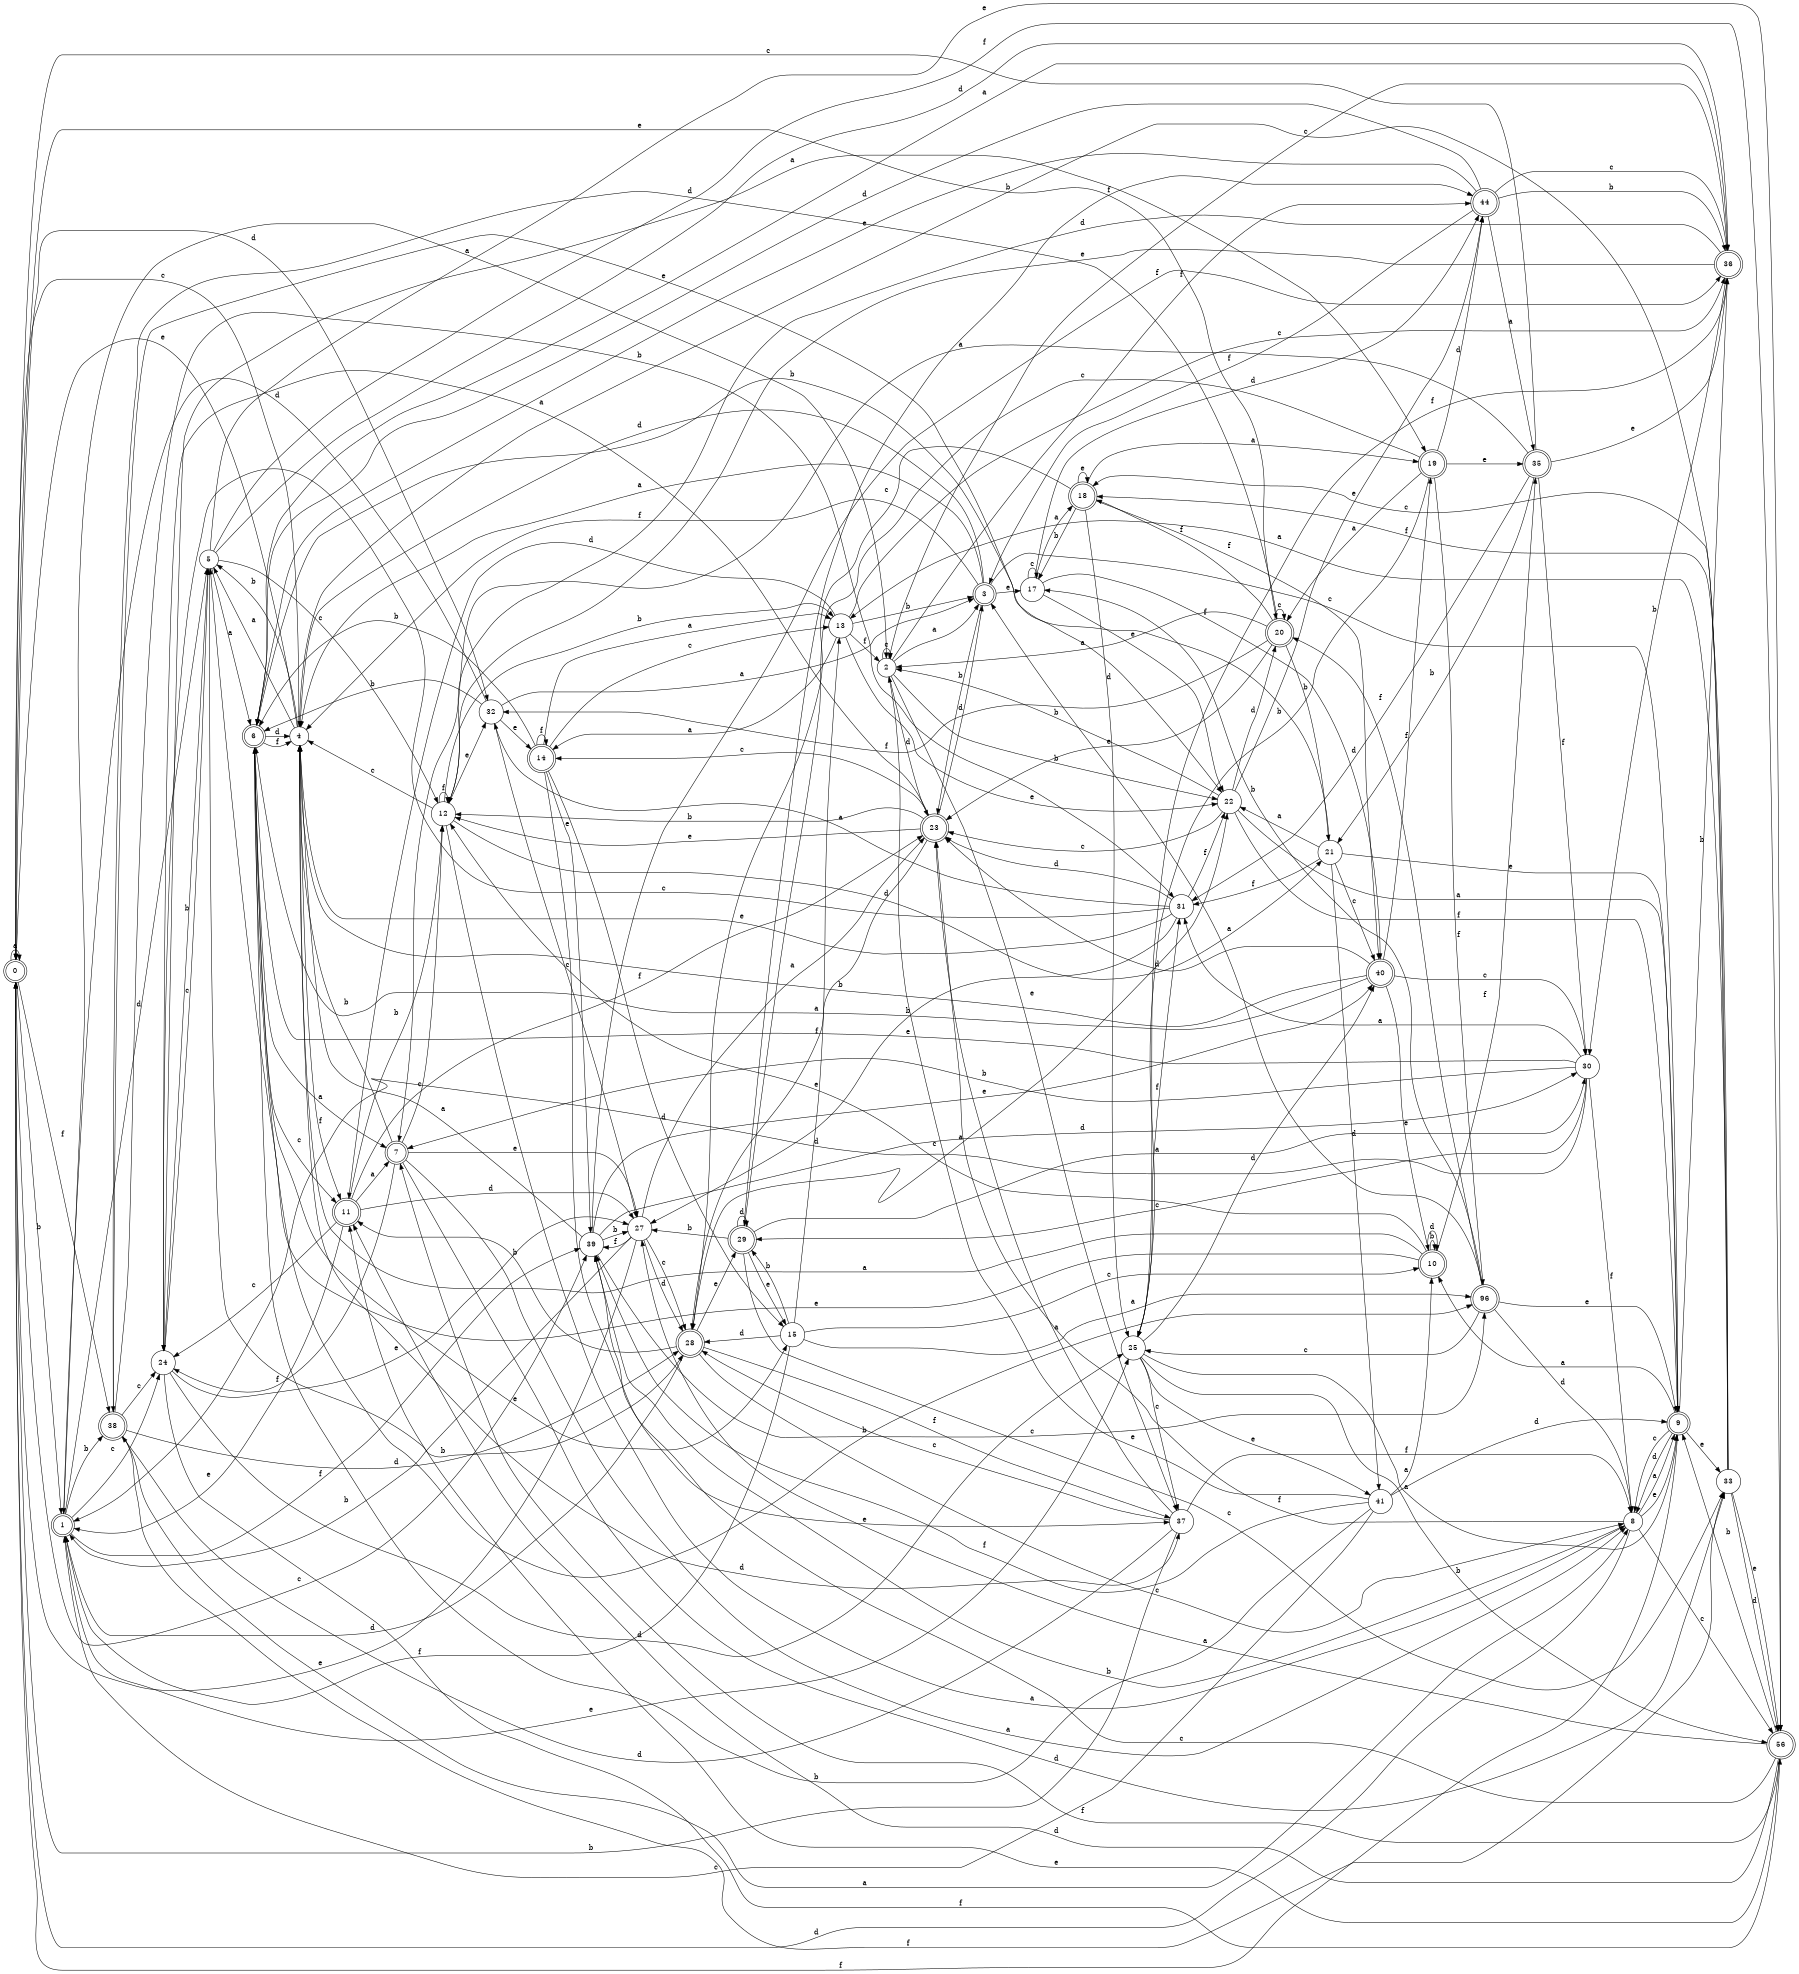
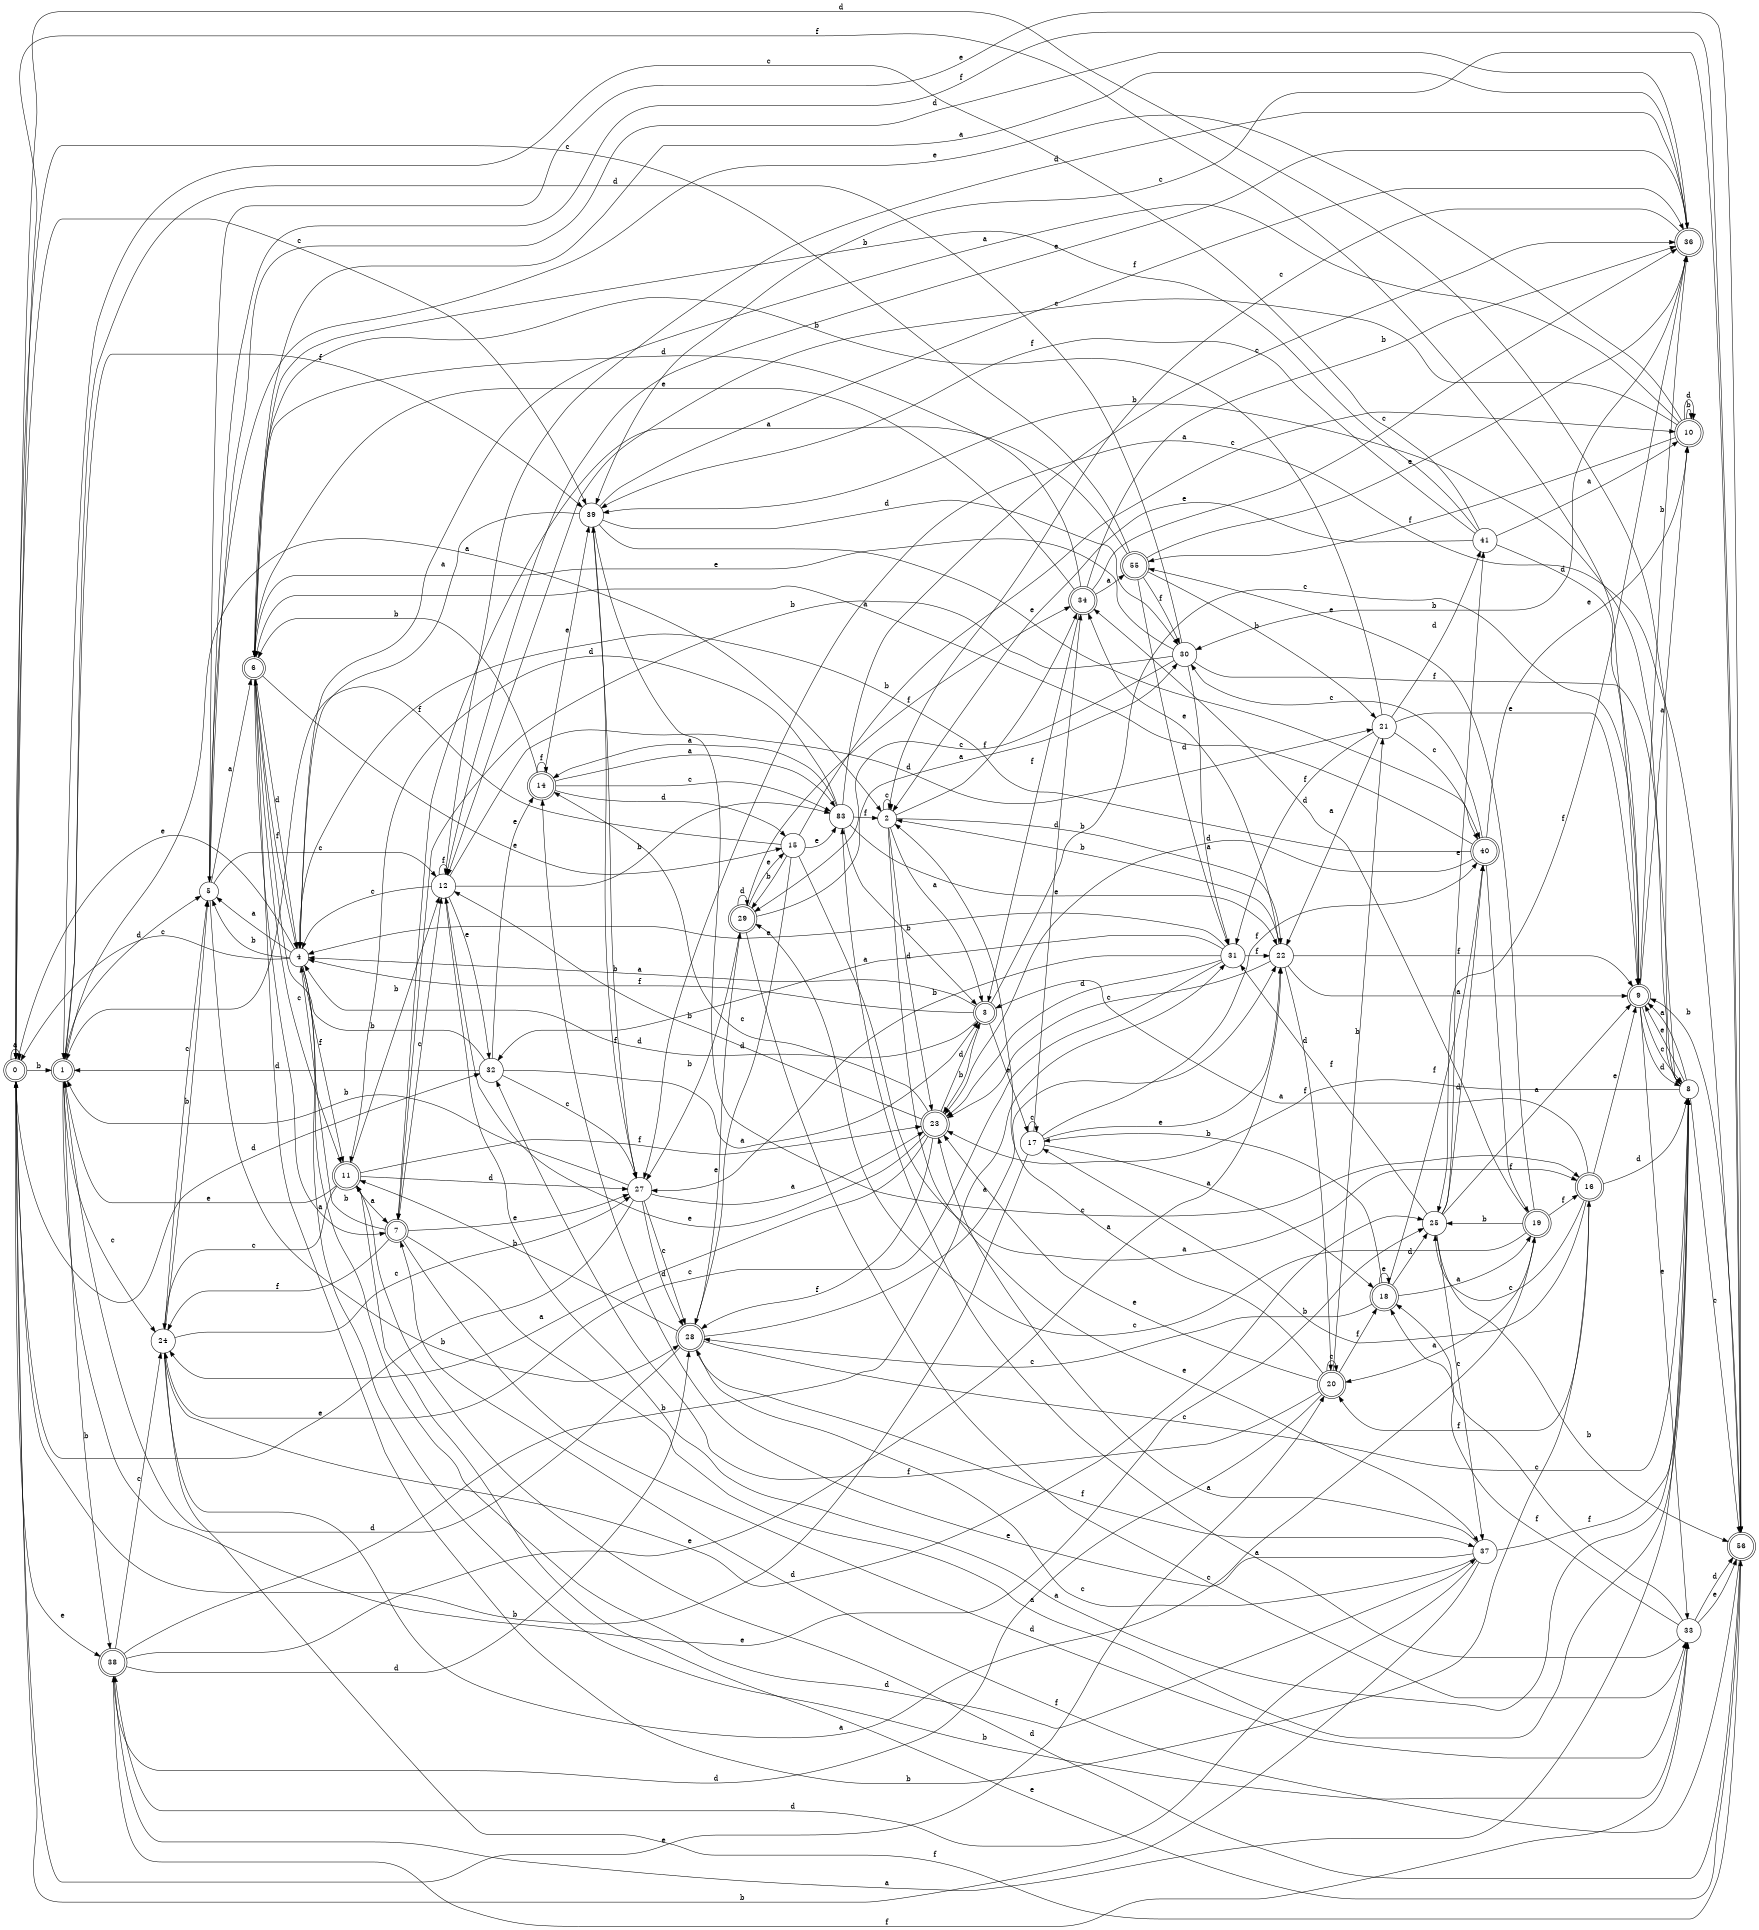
(1469, 147) -> (813, 1703)
(1485, 203) -> (1083, 601)
(1537, 464) -> (1135, 566)
(841, 626) -> (841, 816)
(63, 1134) -> (63, 1616)
(1485, 1299) -> (1590, 1187)
(608, 1347) -> (782, 1458)
(397, 1348) -> (397, 1274)
none -> (446, 1603)
